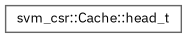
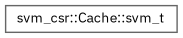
(93, 19) -> (91, 19)
